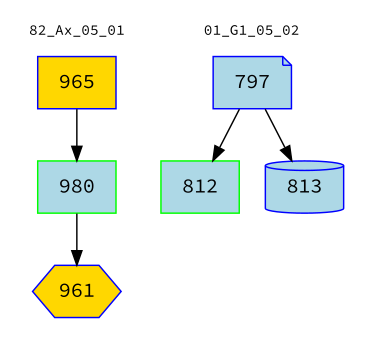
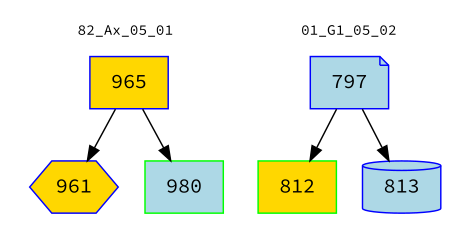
(200, 187) -> (297, 187)
(77, 232) -> (105, 129)
